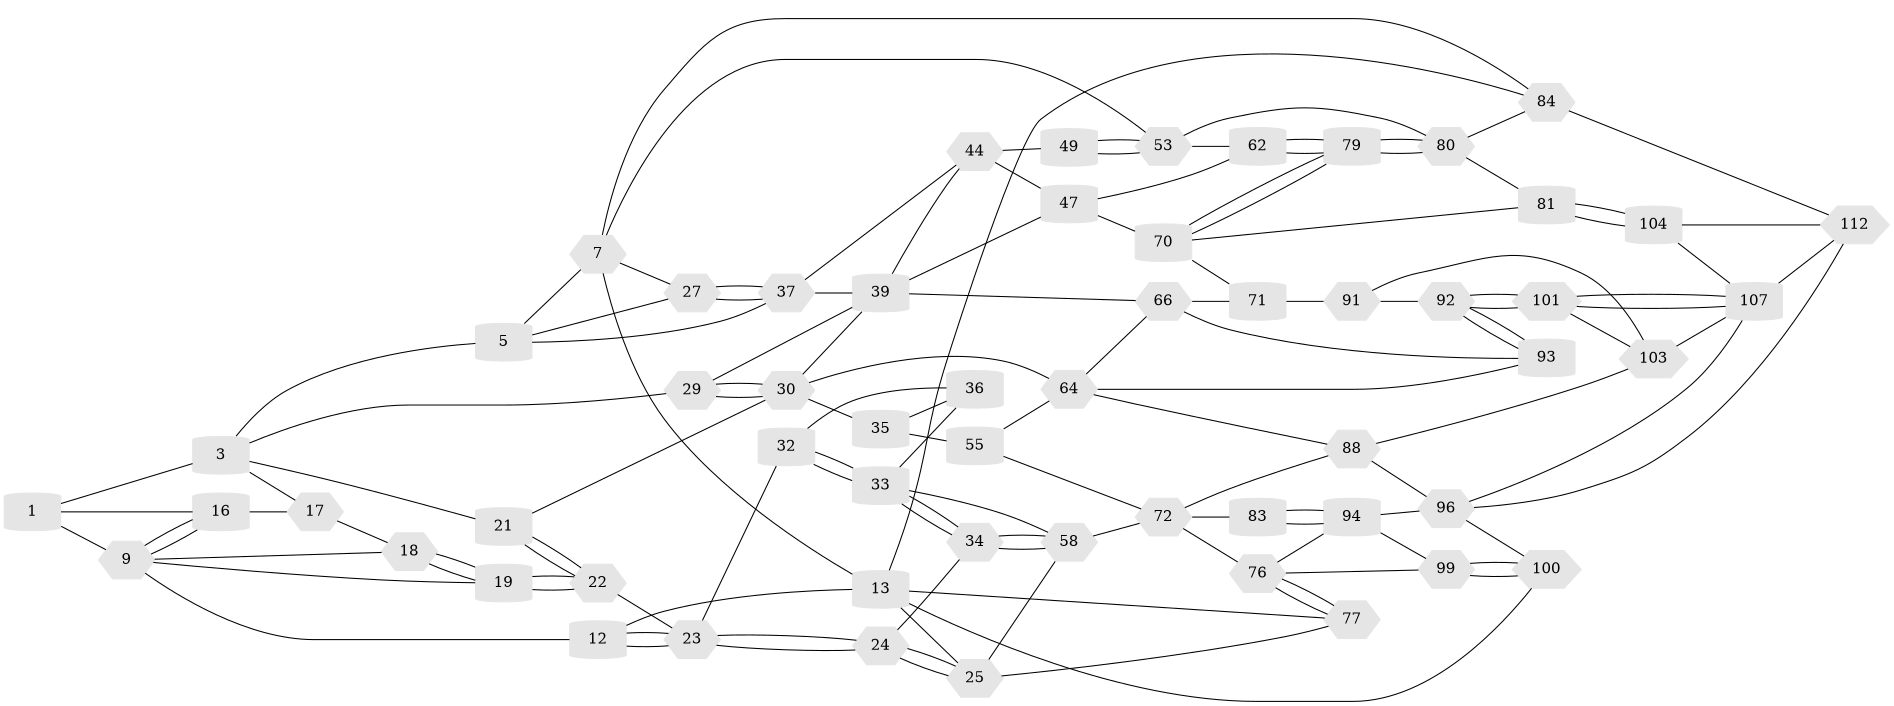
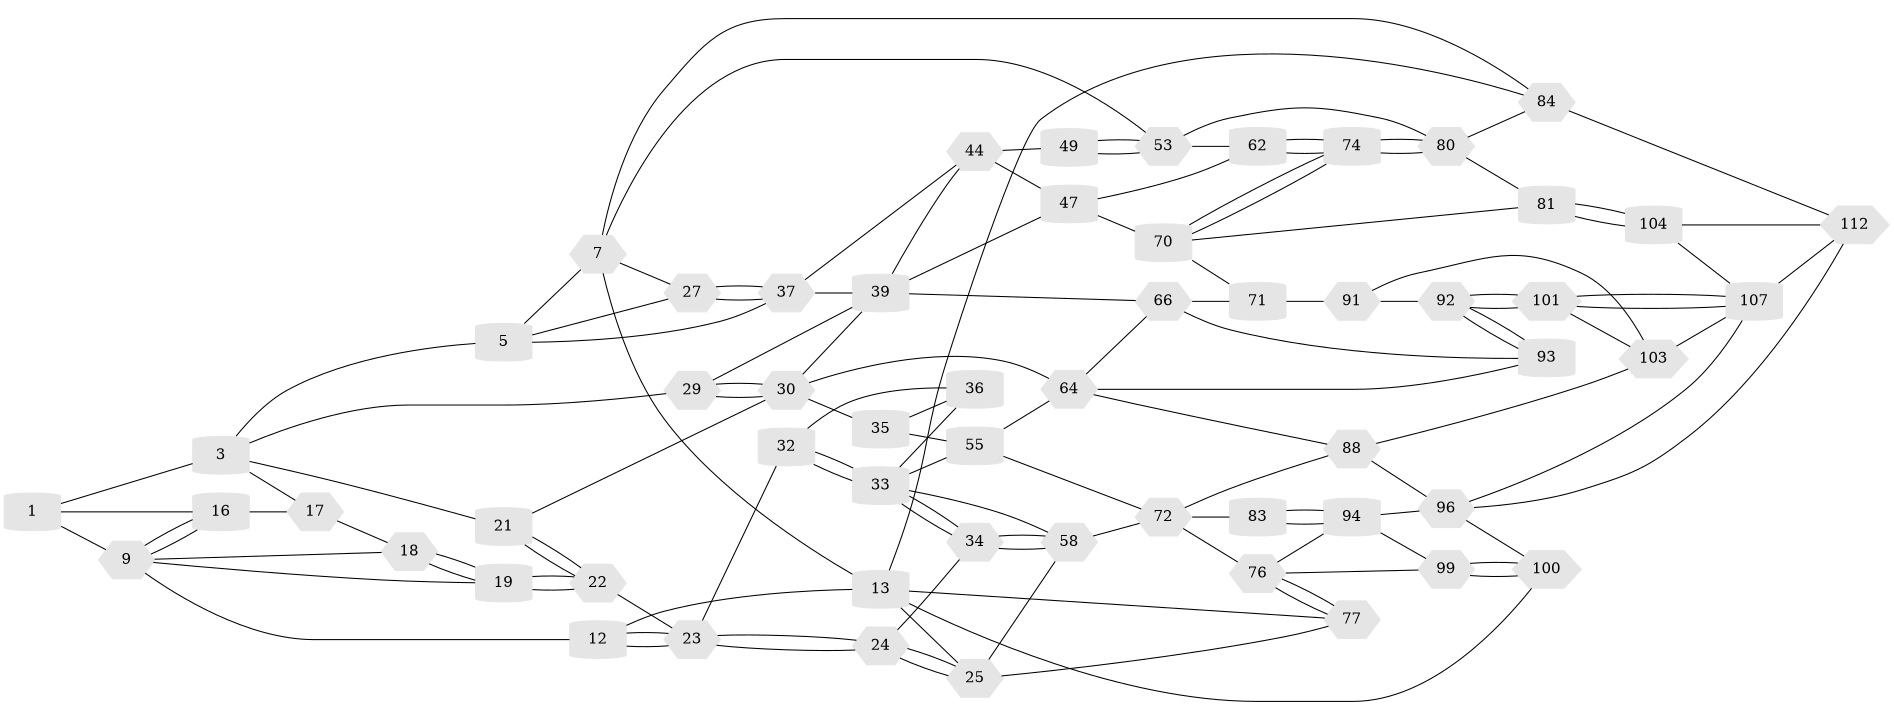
(1352, 146) -> (1352, 146)
none -> (929, 465)
